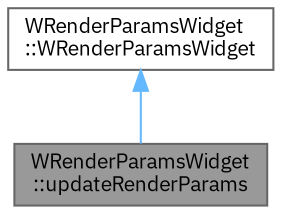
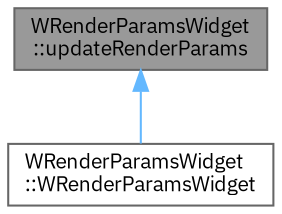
(141, 117) -> (141, 117)
